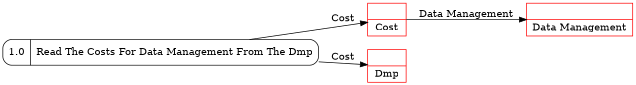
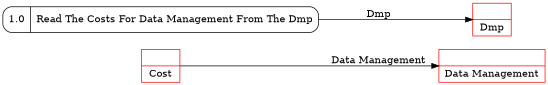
(305, 31) -> none
(343, 57) -> (379, 14)
